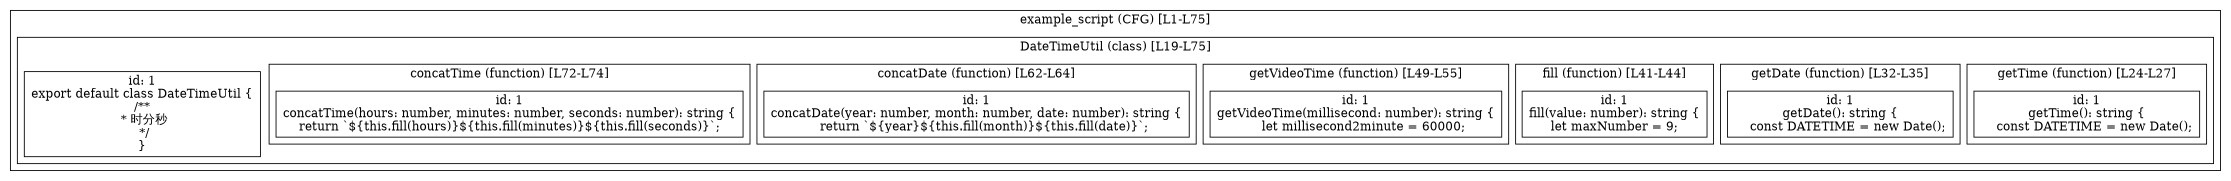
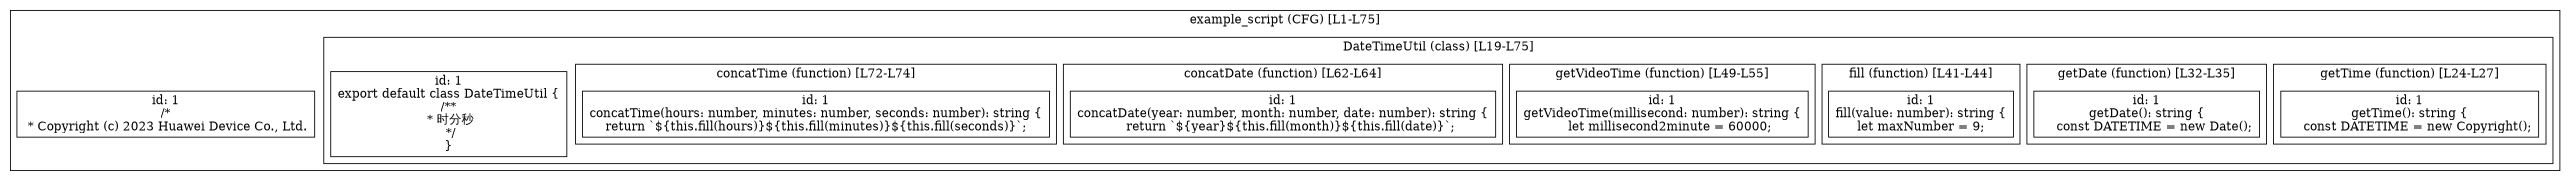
none -> (166, 114)
(2087, 114) -> (2410, 114)
